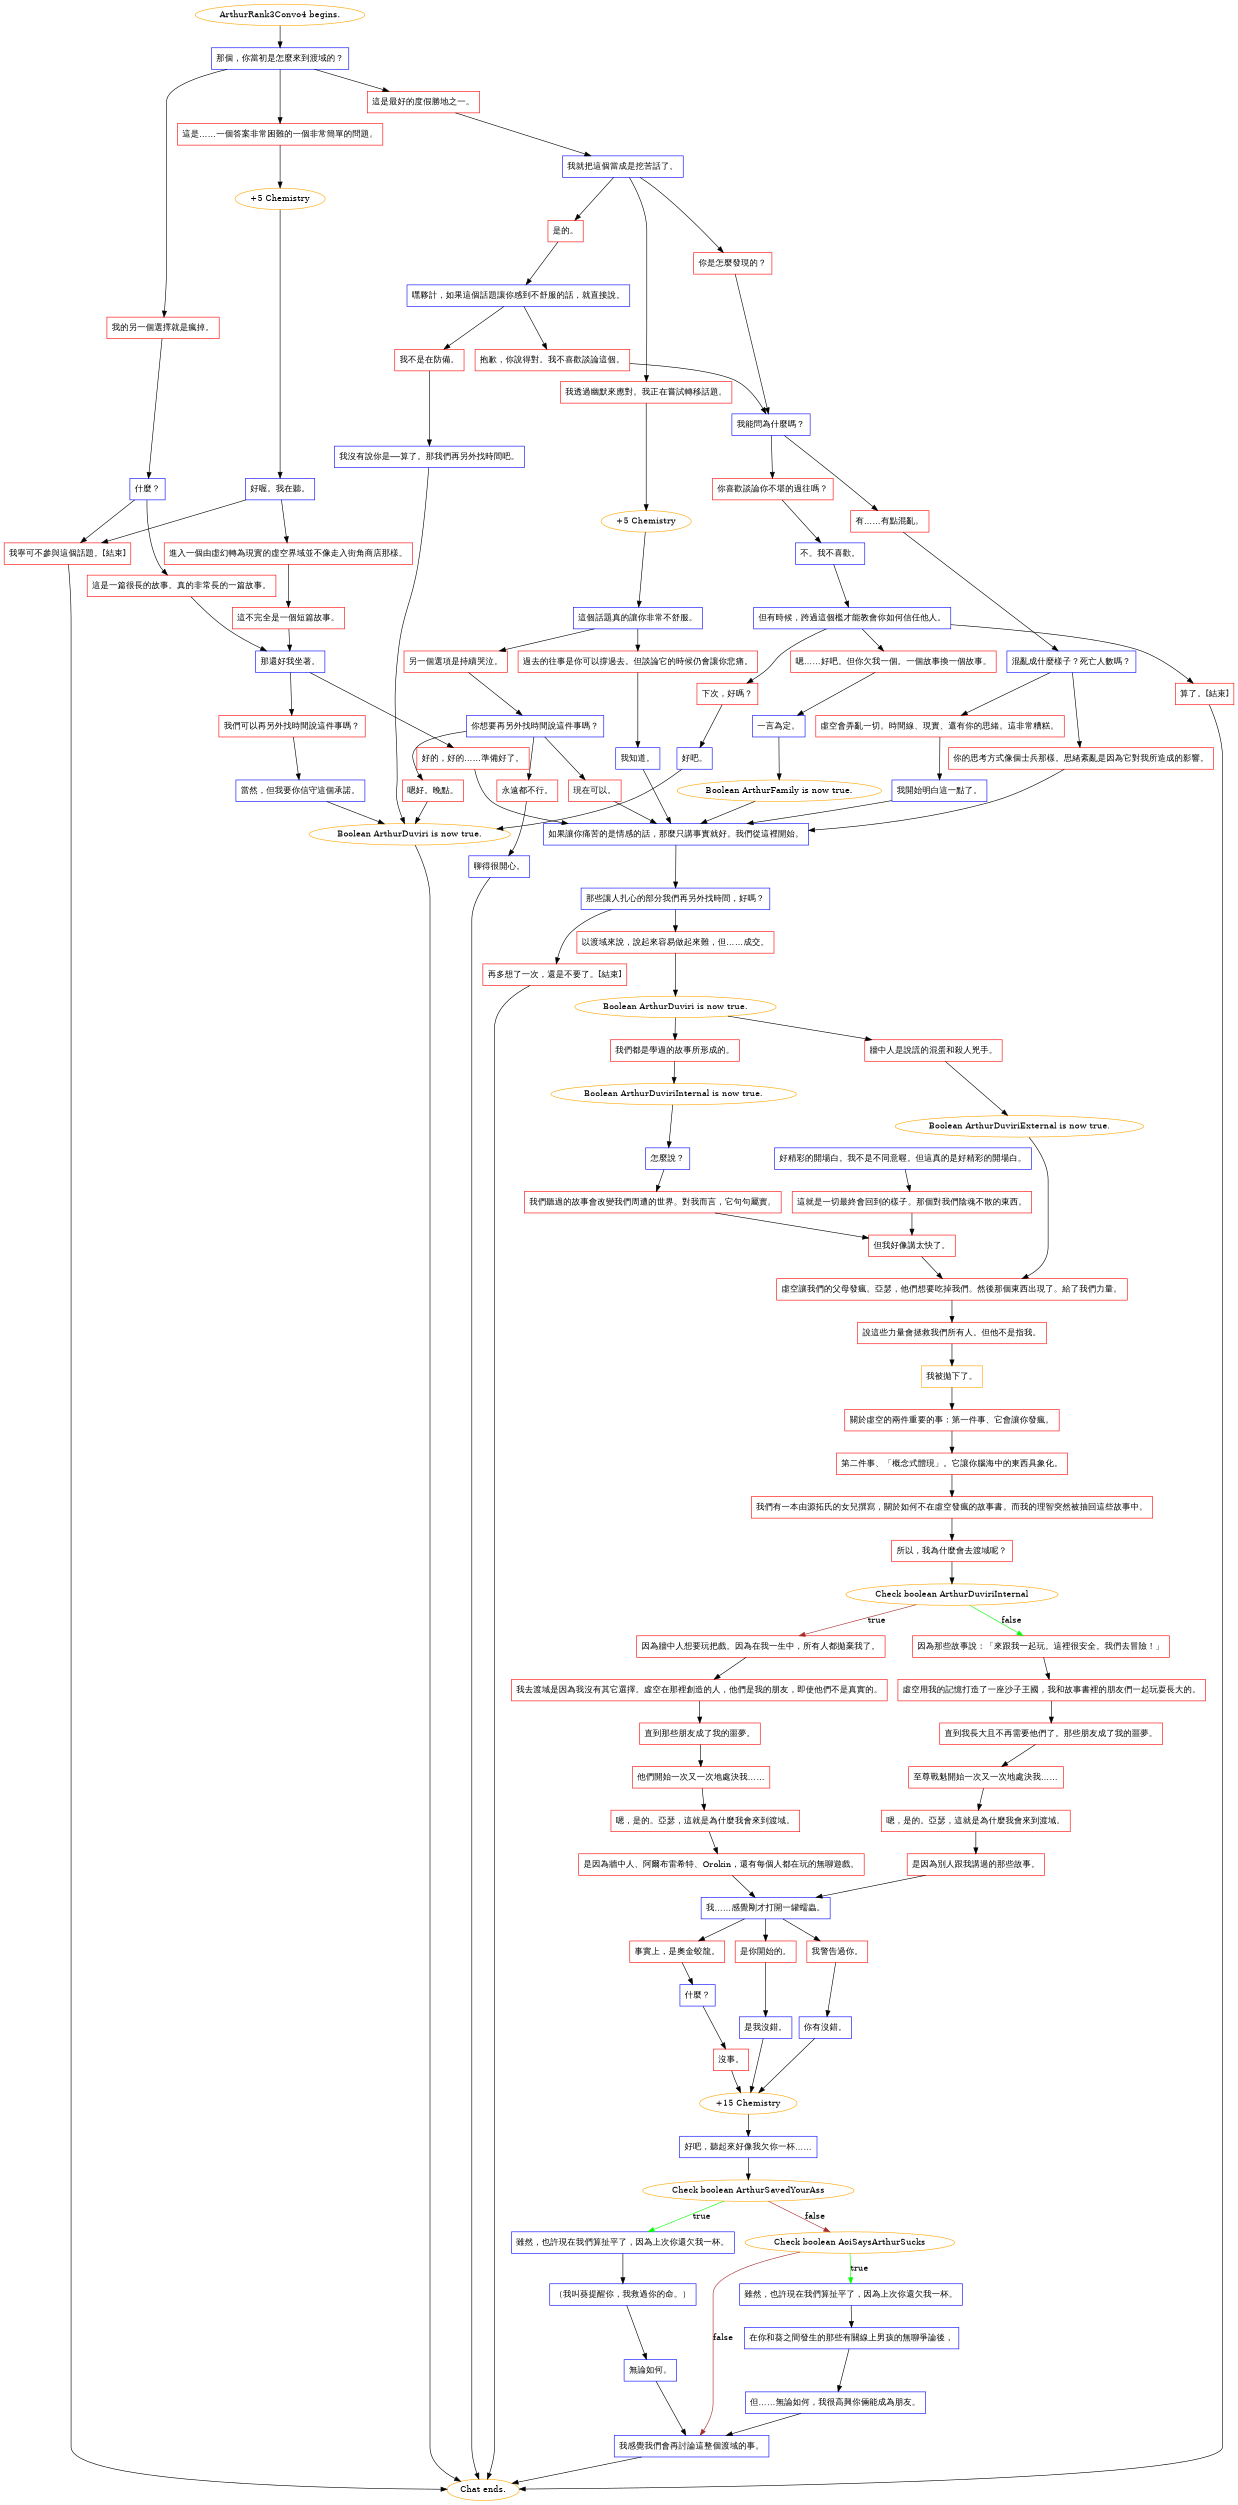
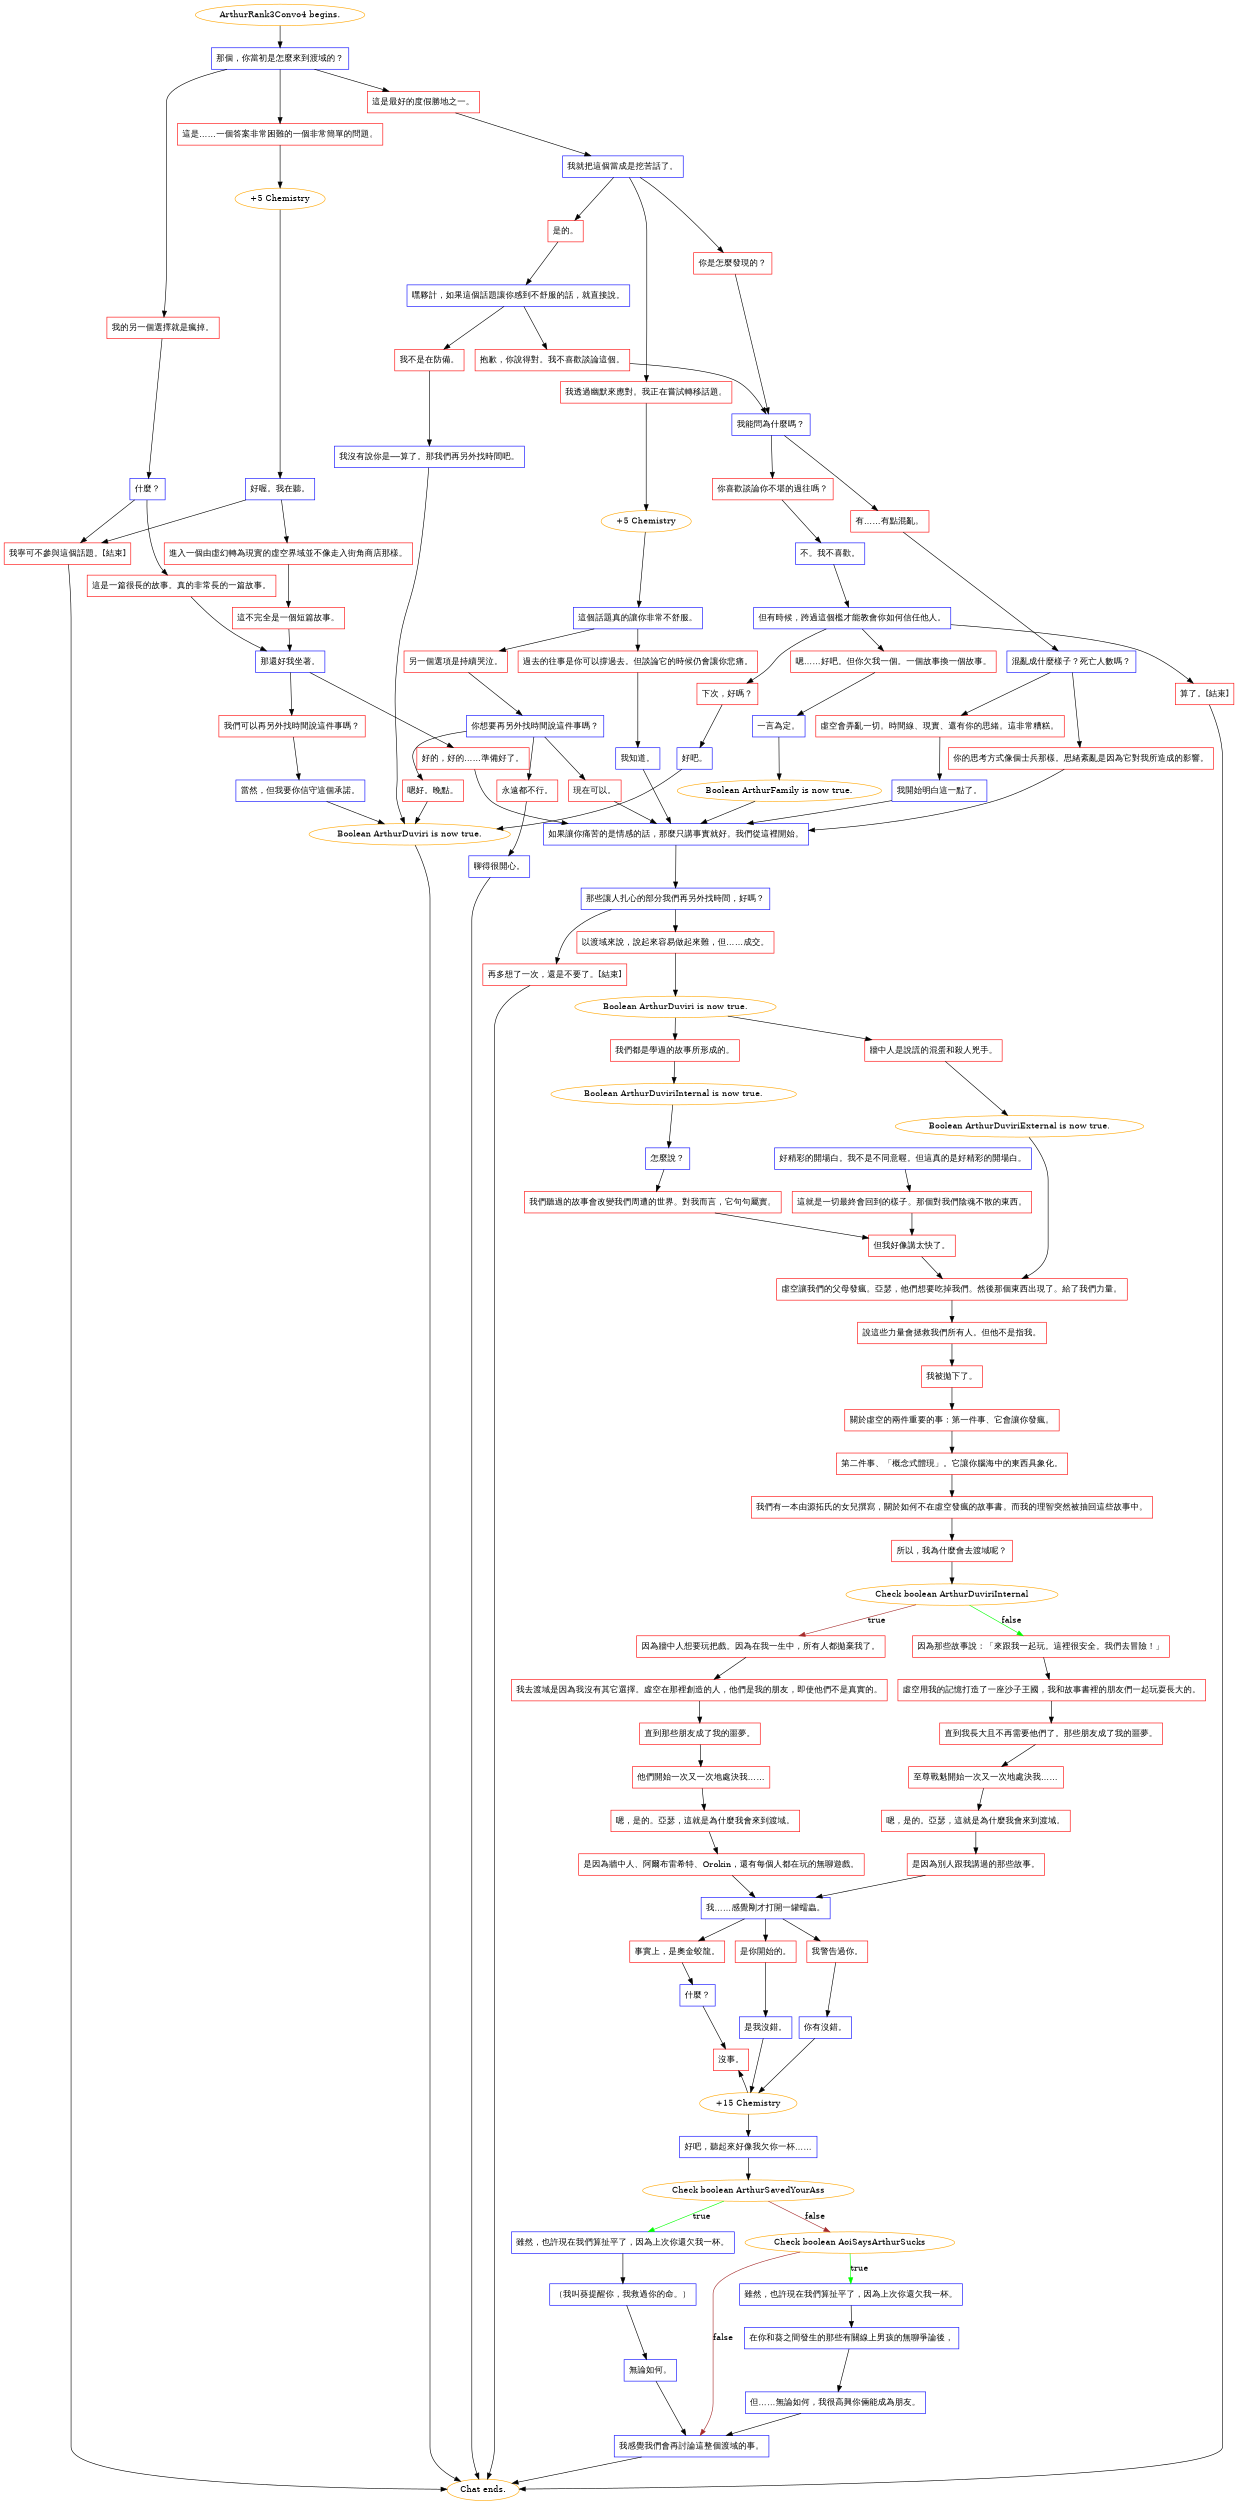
(952, 1377) -> (952, 1377)
(735, 2079) -> (745, 2084)
